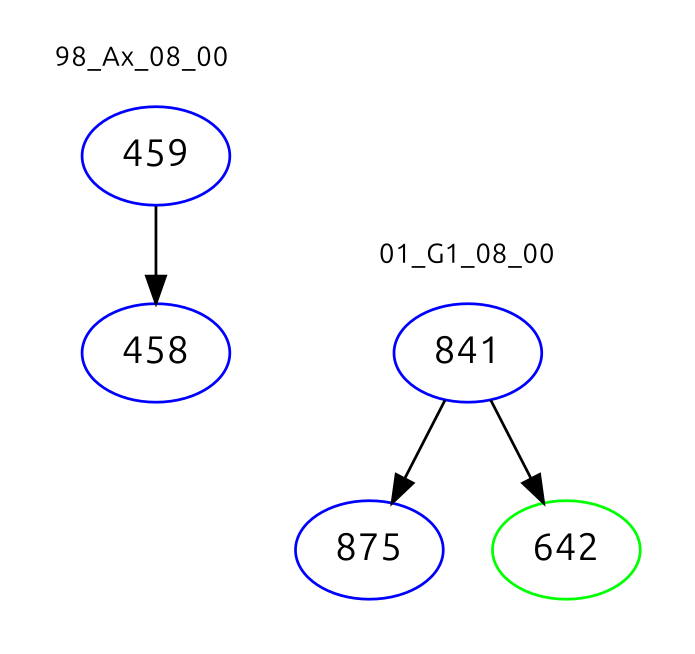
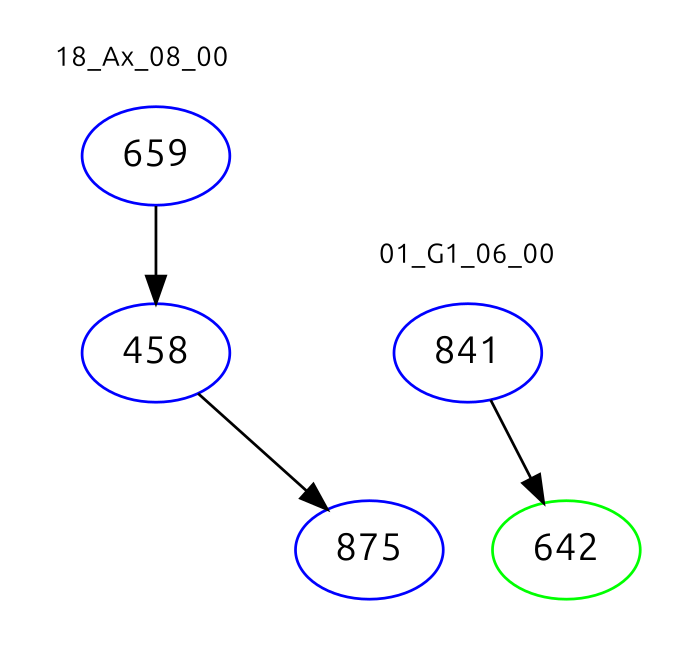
(142, 59) -> (142, 59)
(156, 156) -> (156, 156)
(468, 256) -> (468, 256)
(425, 439) -> (252, 442)
